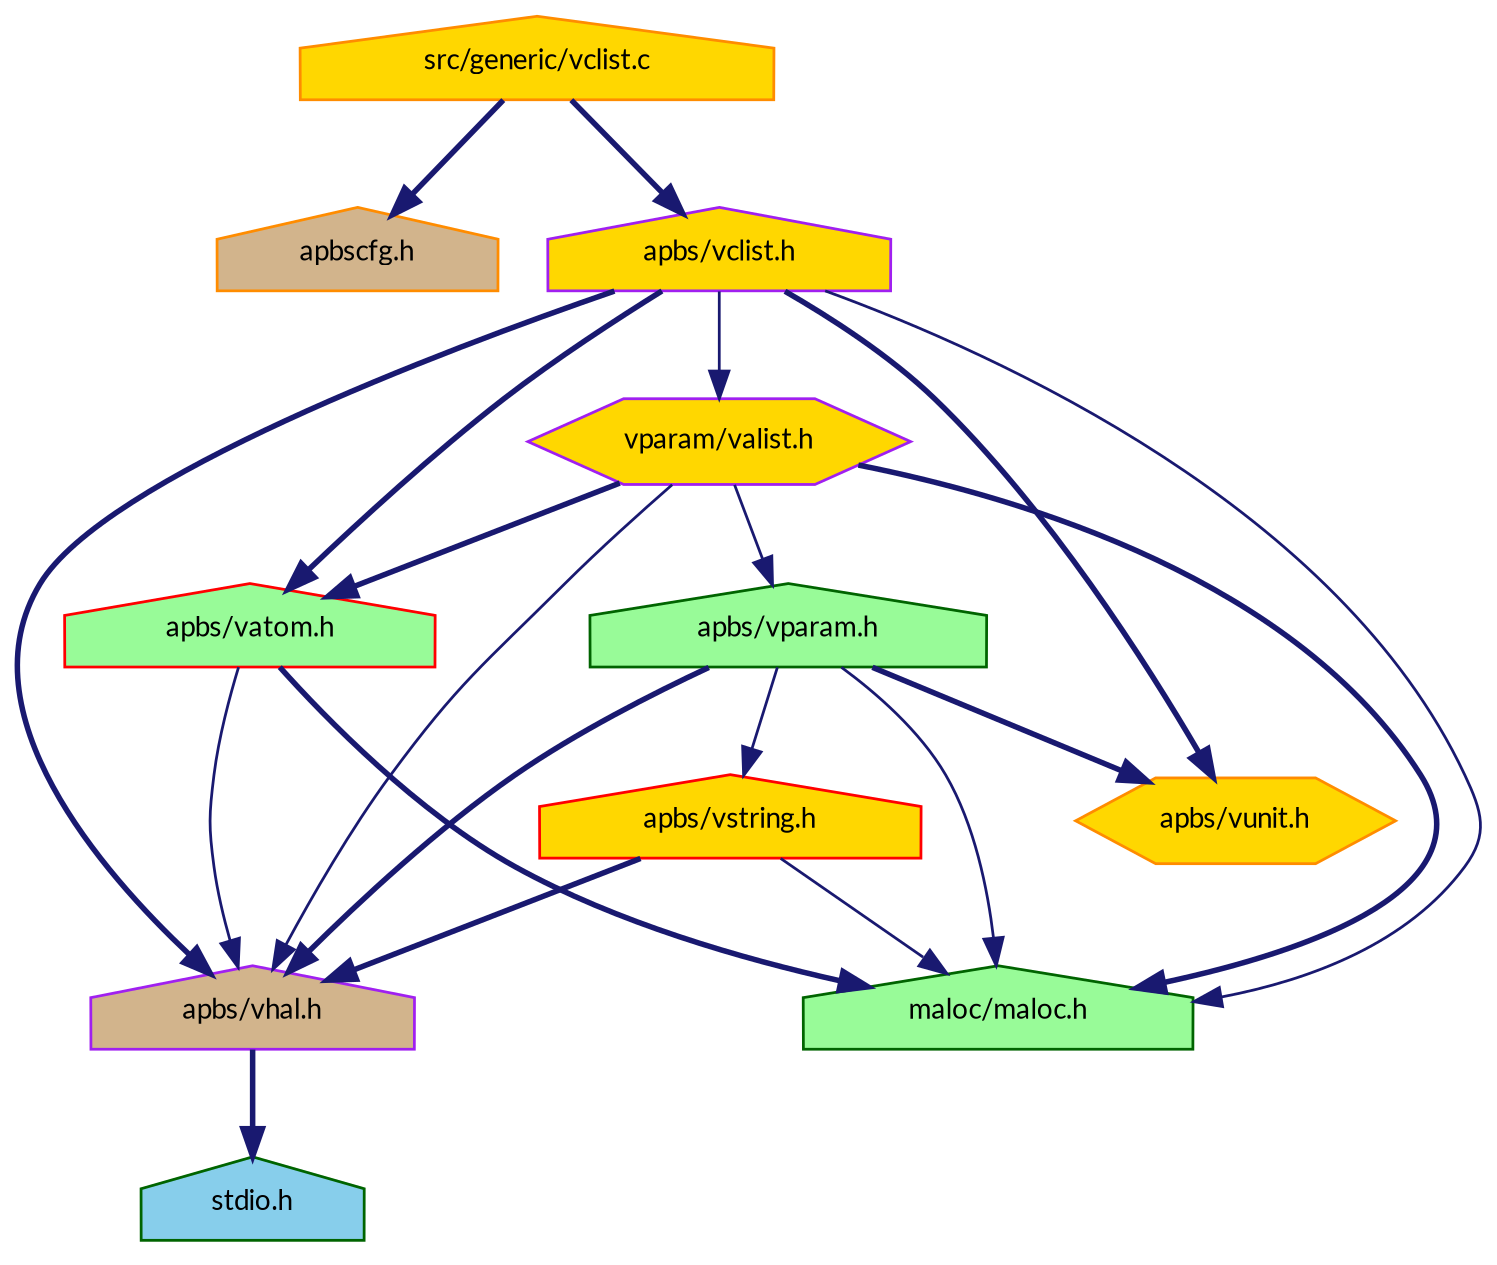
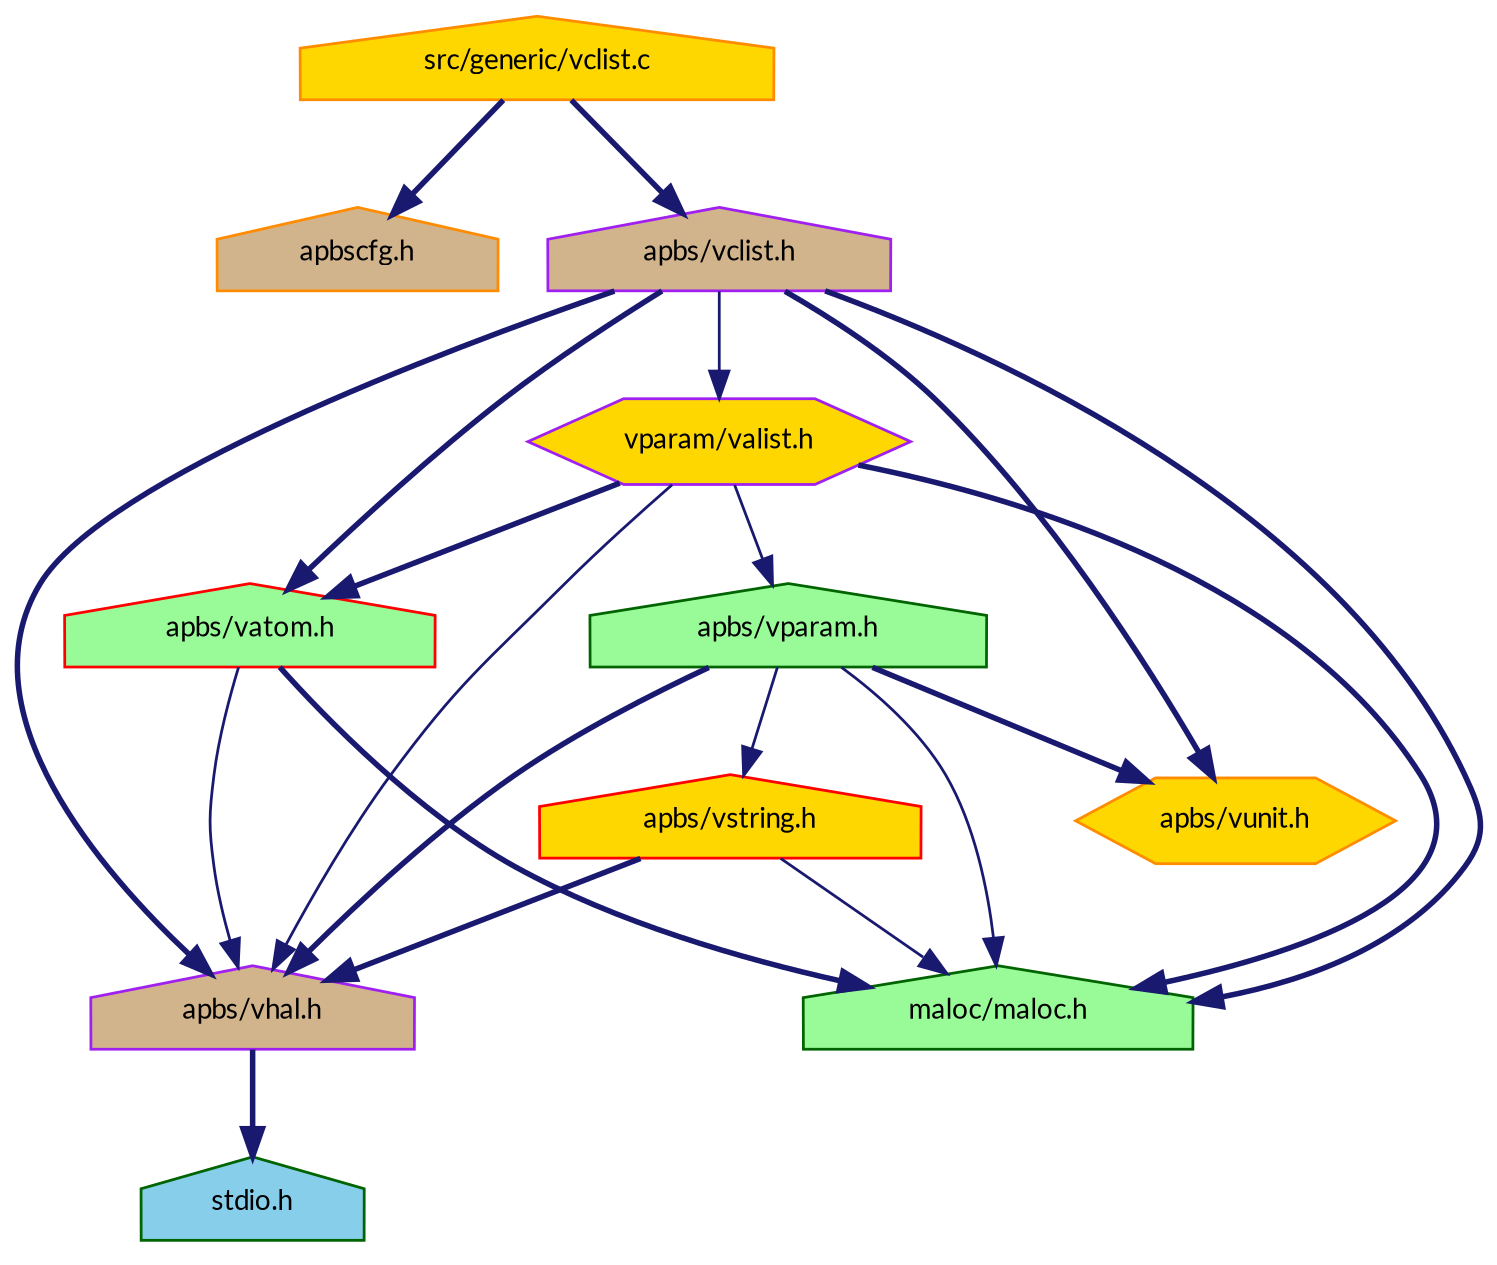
(719, 254) -> (719, 254)
(1337, 597) -> (1337, 597)
